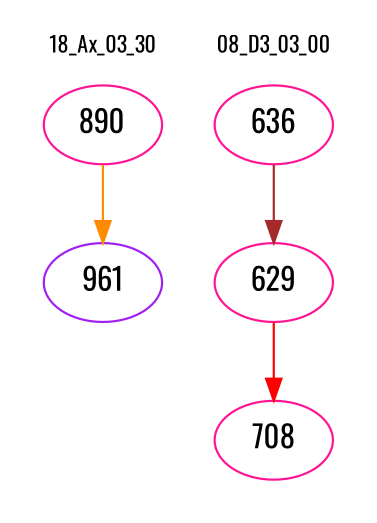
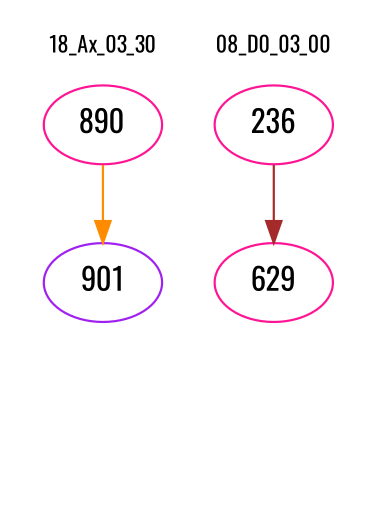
(274, 47) -> (274, 47)
(274, 125) -> (274, 125)
(103, 283) -> (103, 283)
(274, 440) -> none
